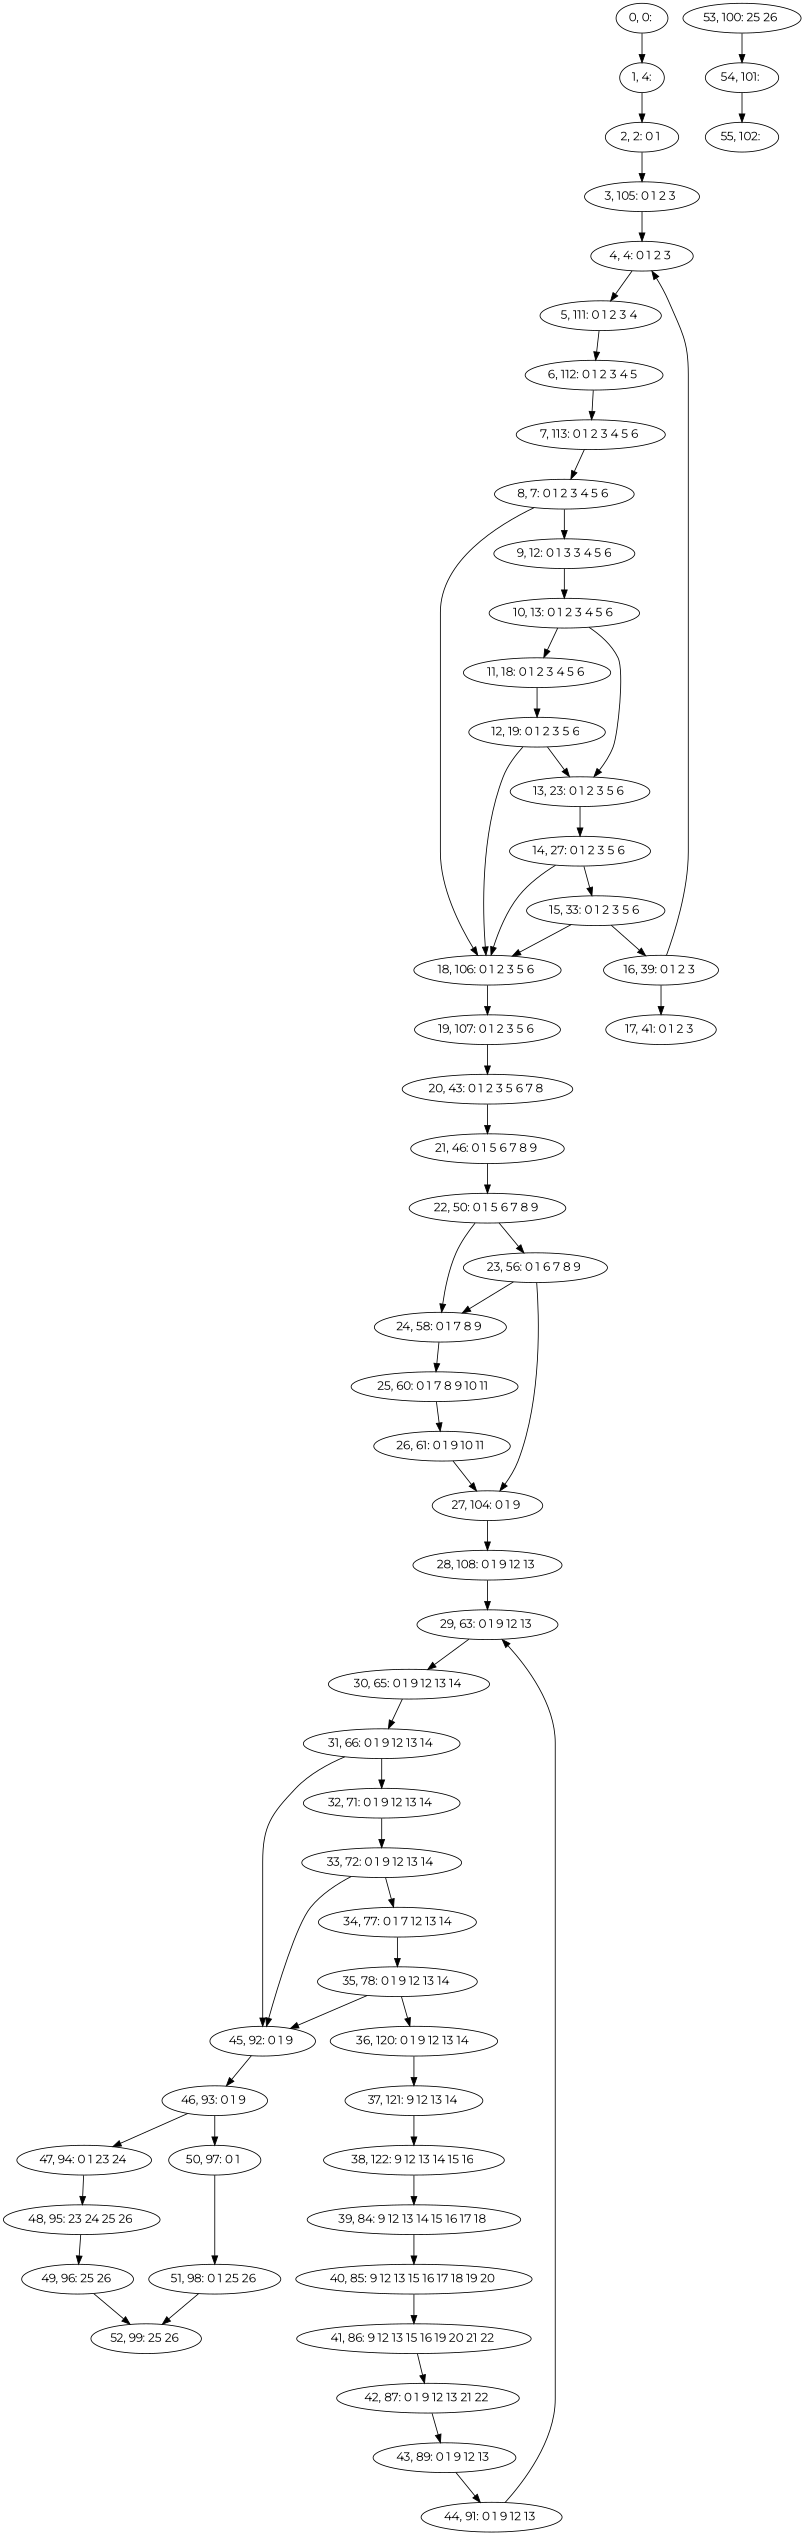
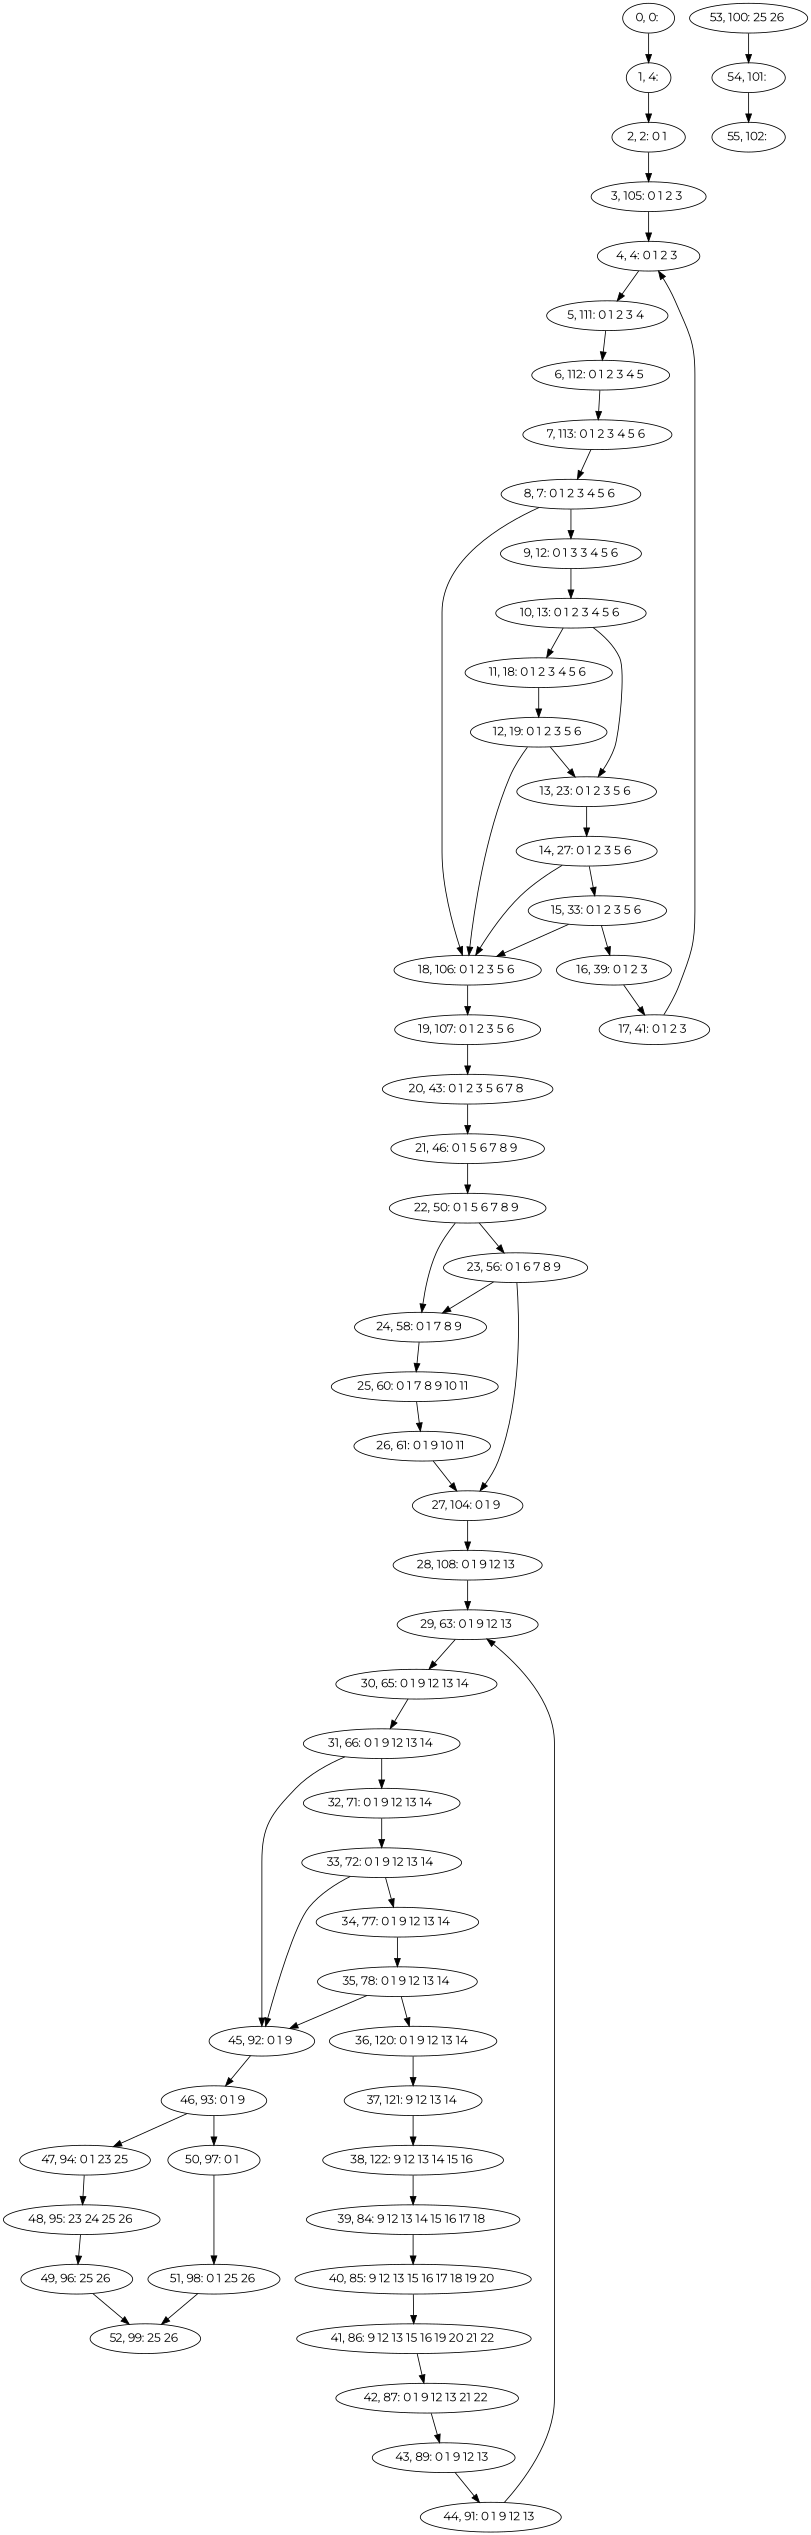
(688, 615) -> (695, 646)
(397, 1922) -> (397, 1922)
(84, 2160) -> (85, 2160)
